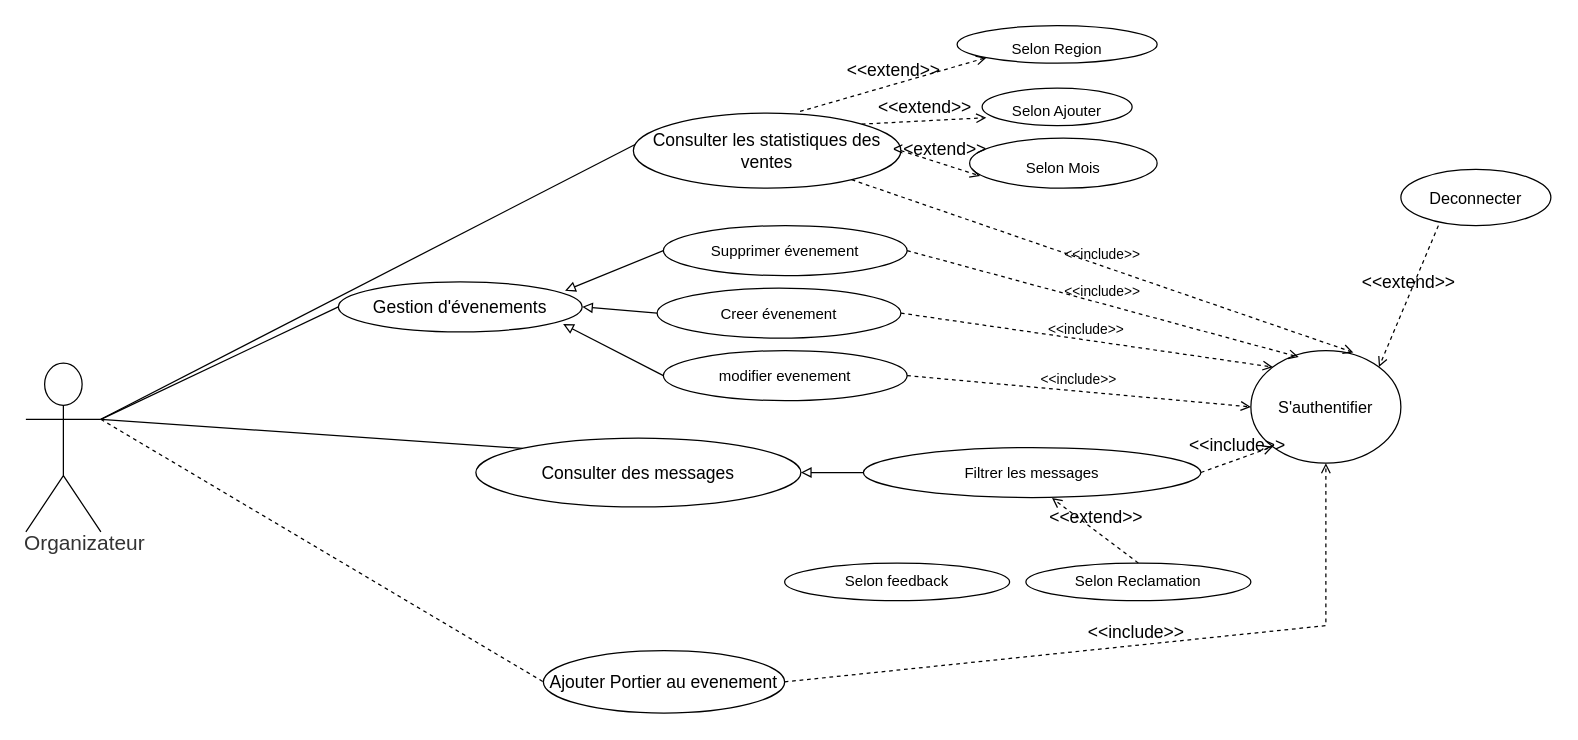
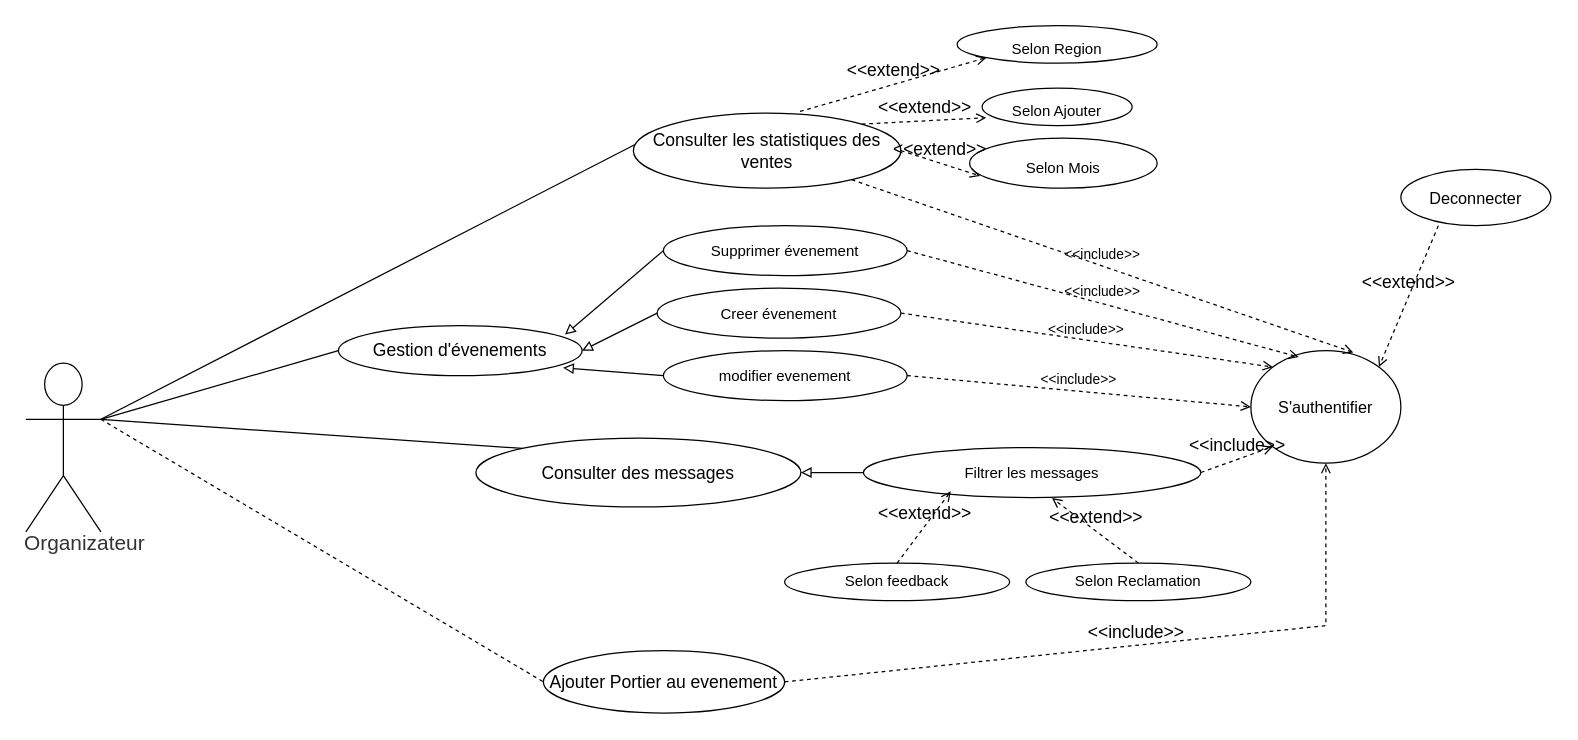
(460, 307) -> (460, 351)
none -> (923, 528)
